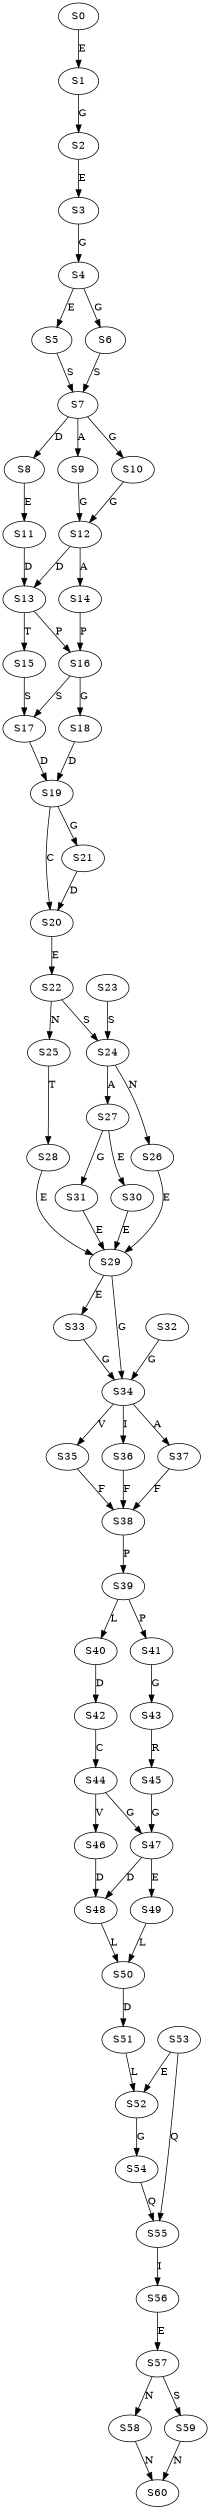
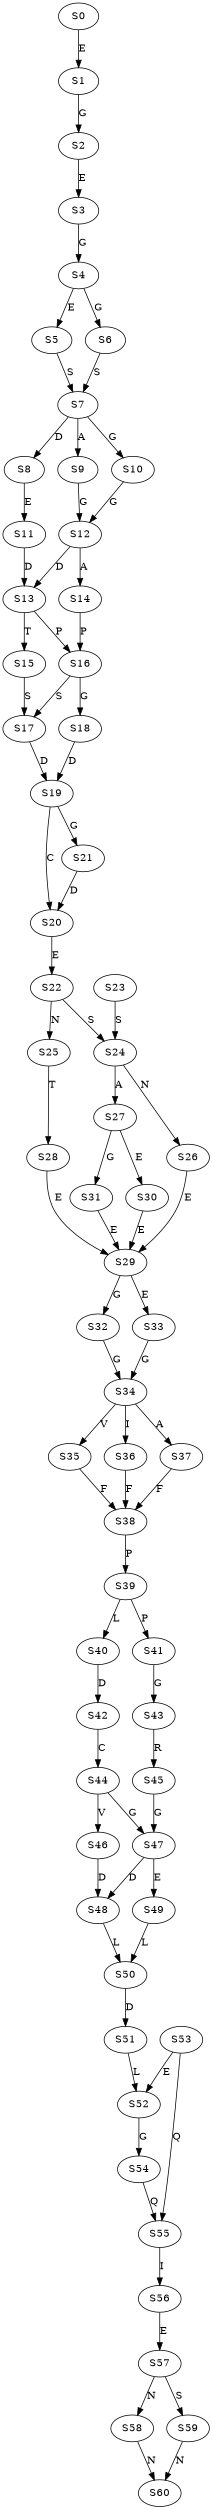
(117, 1324) -> (113, 1292)
